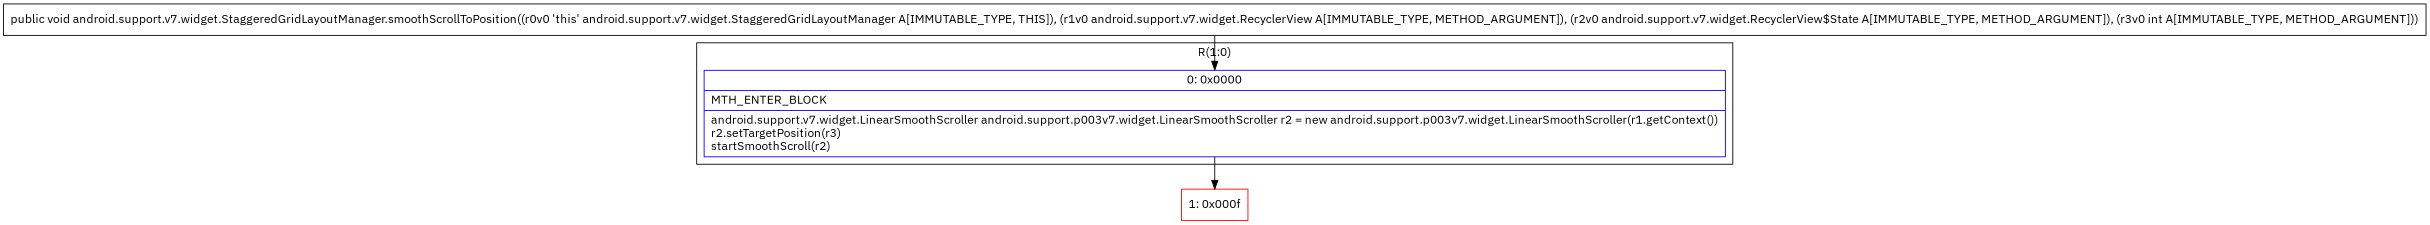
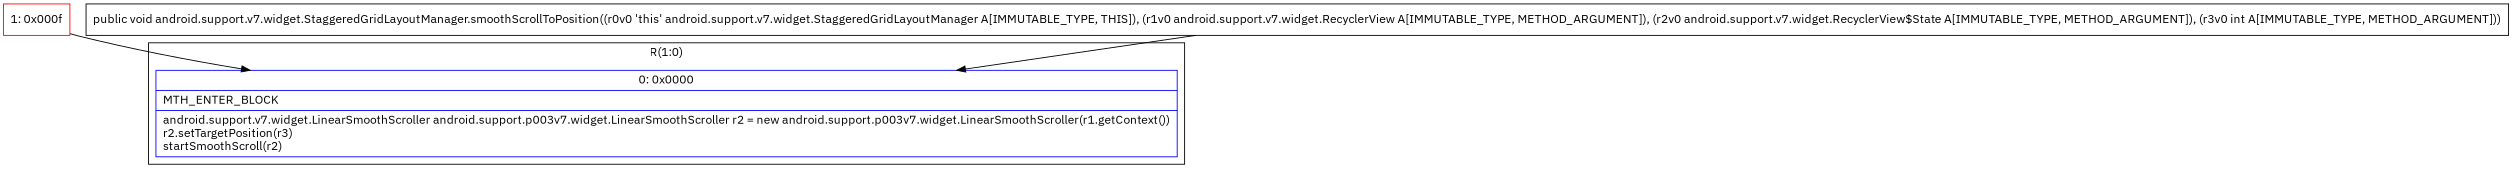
(1215, 170) -> (155, 53)
